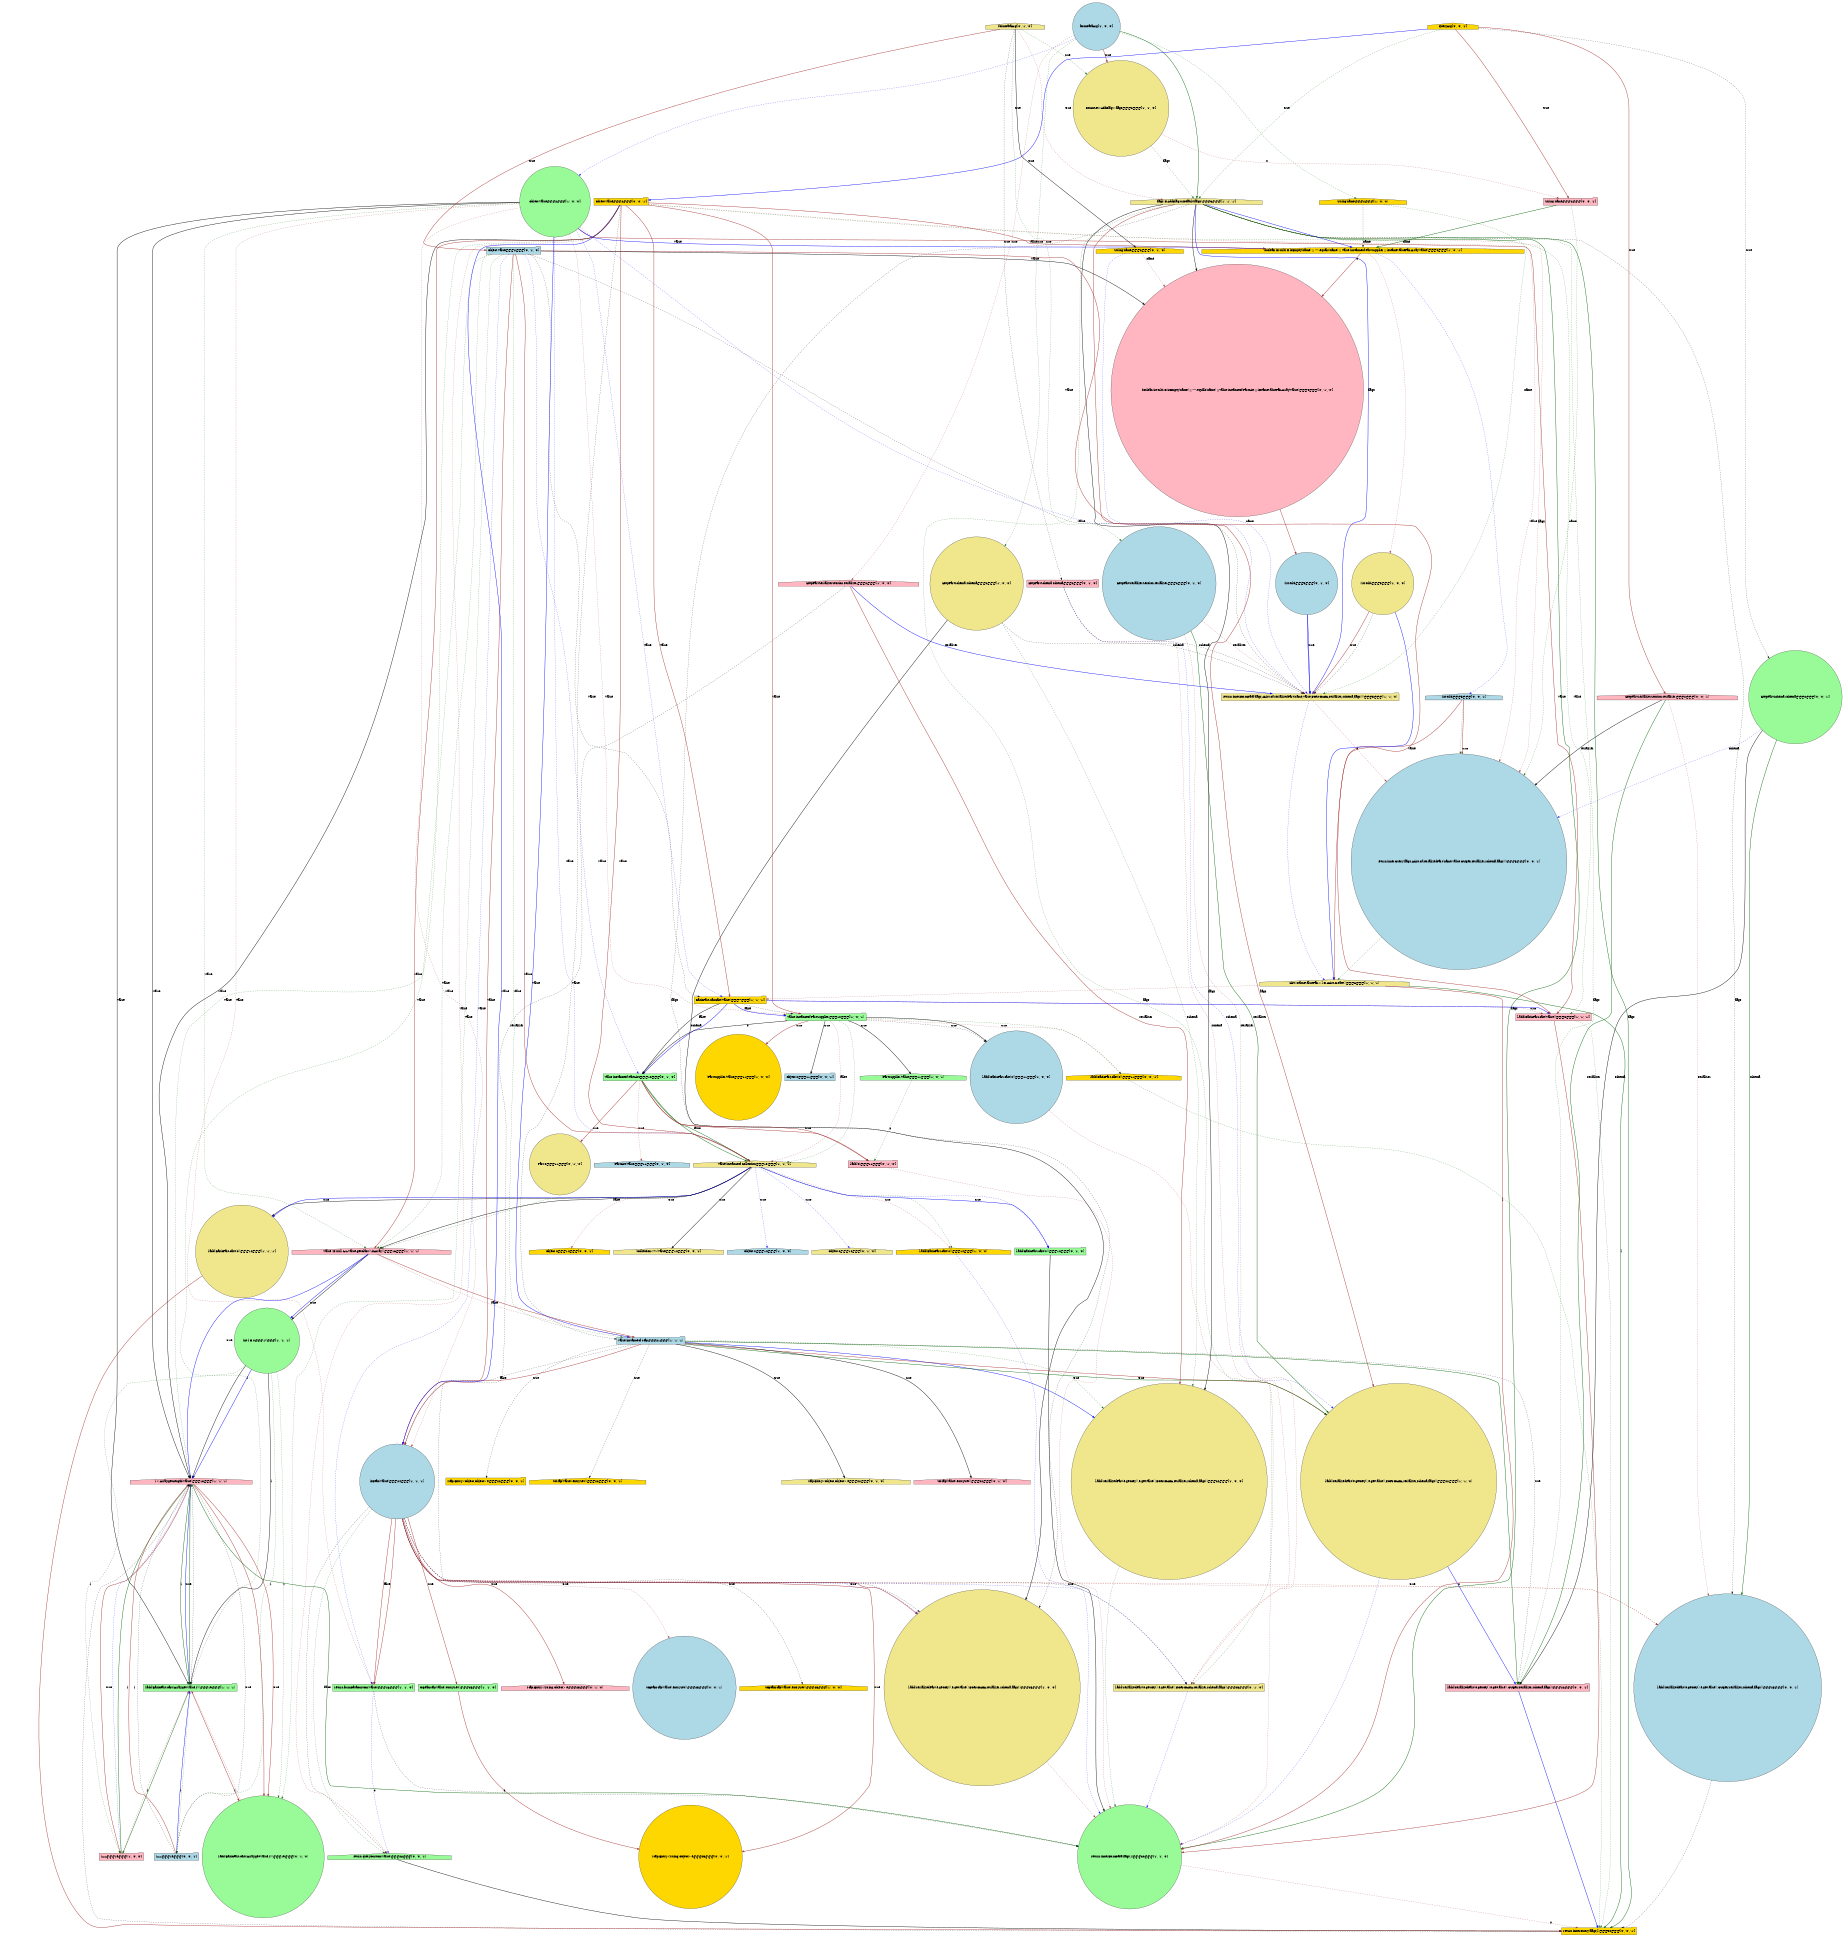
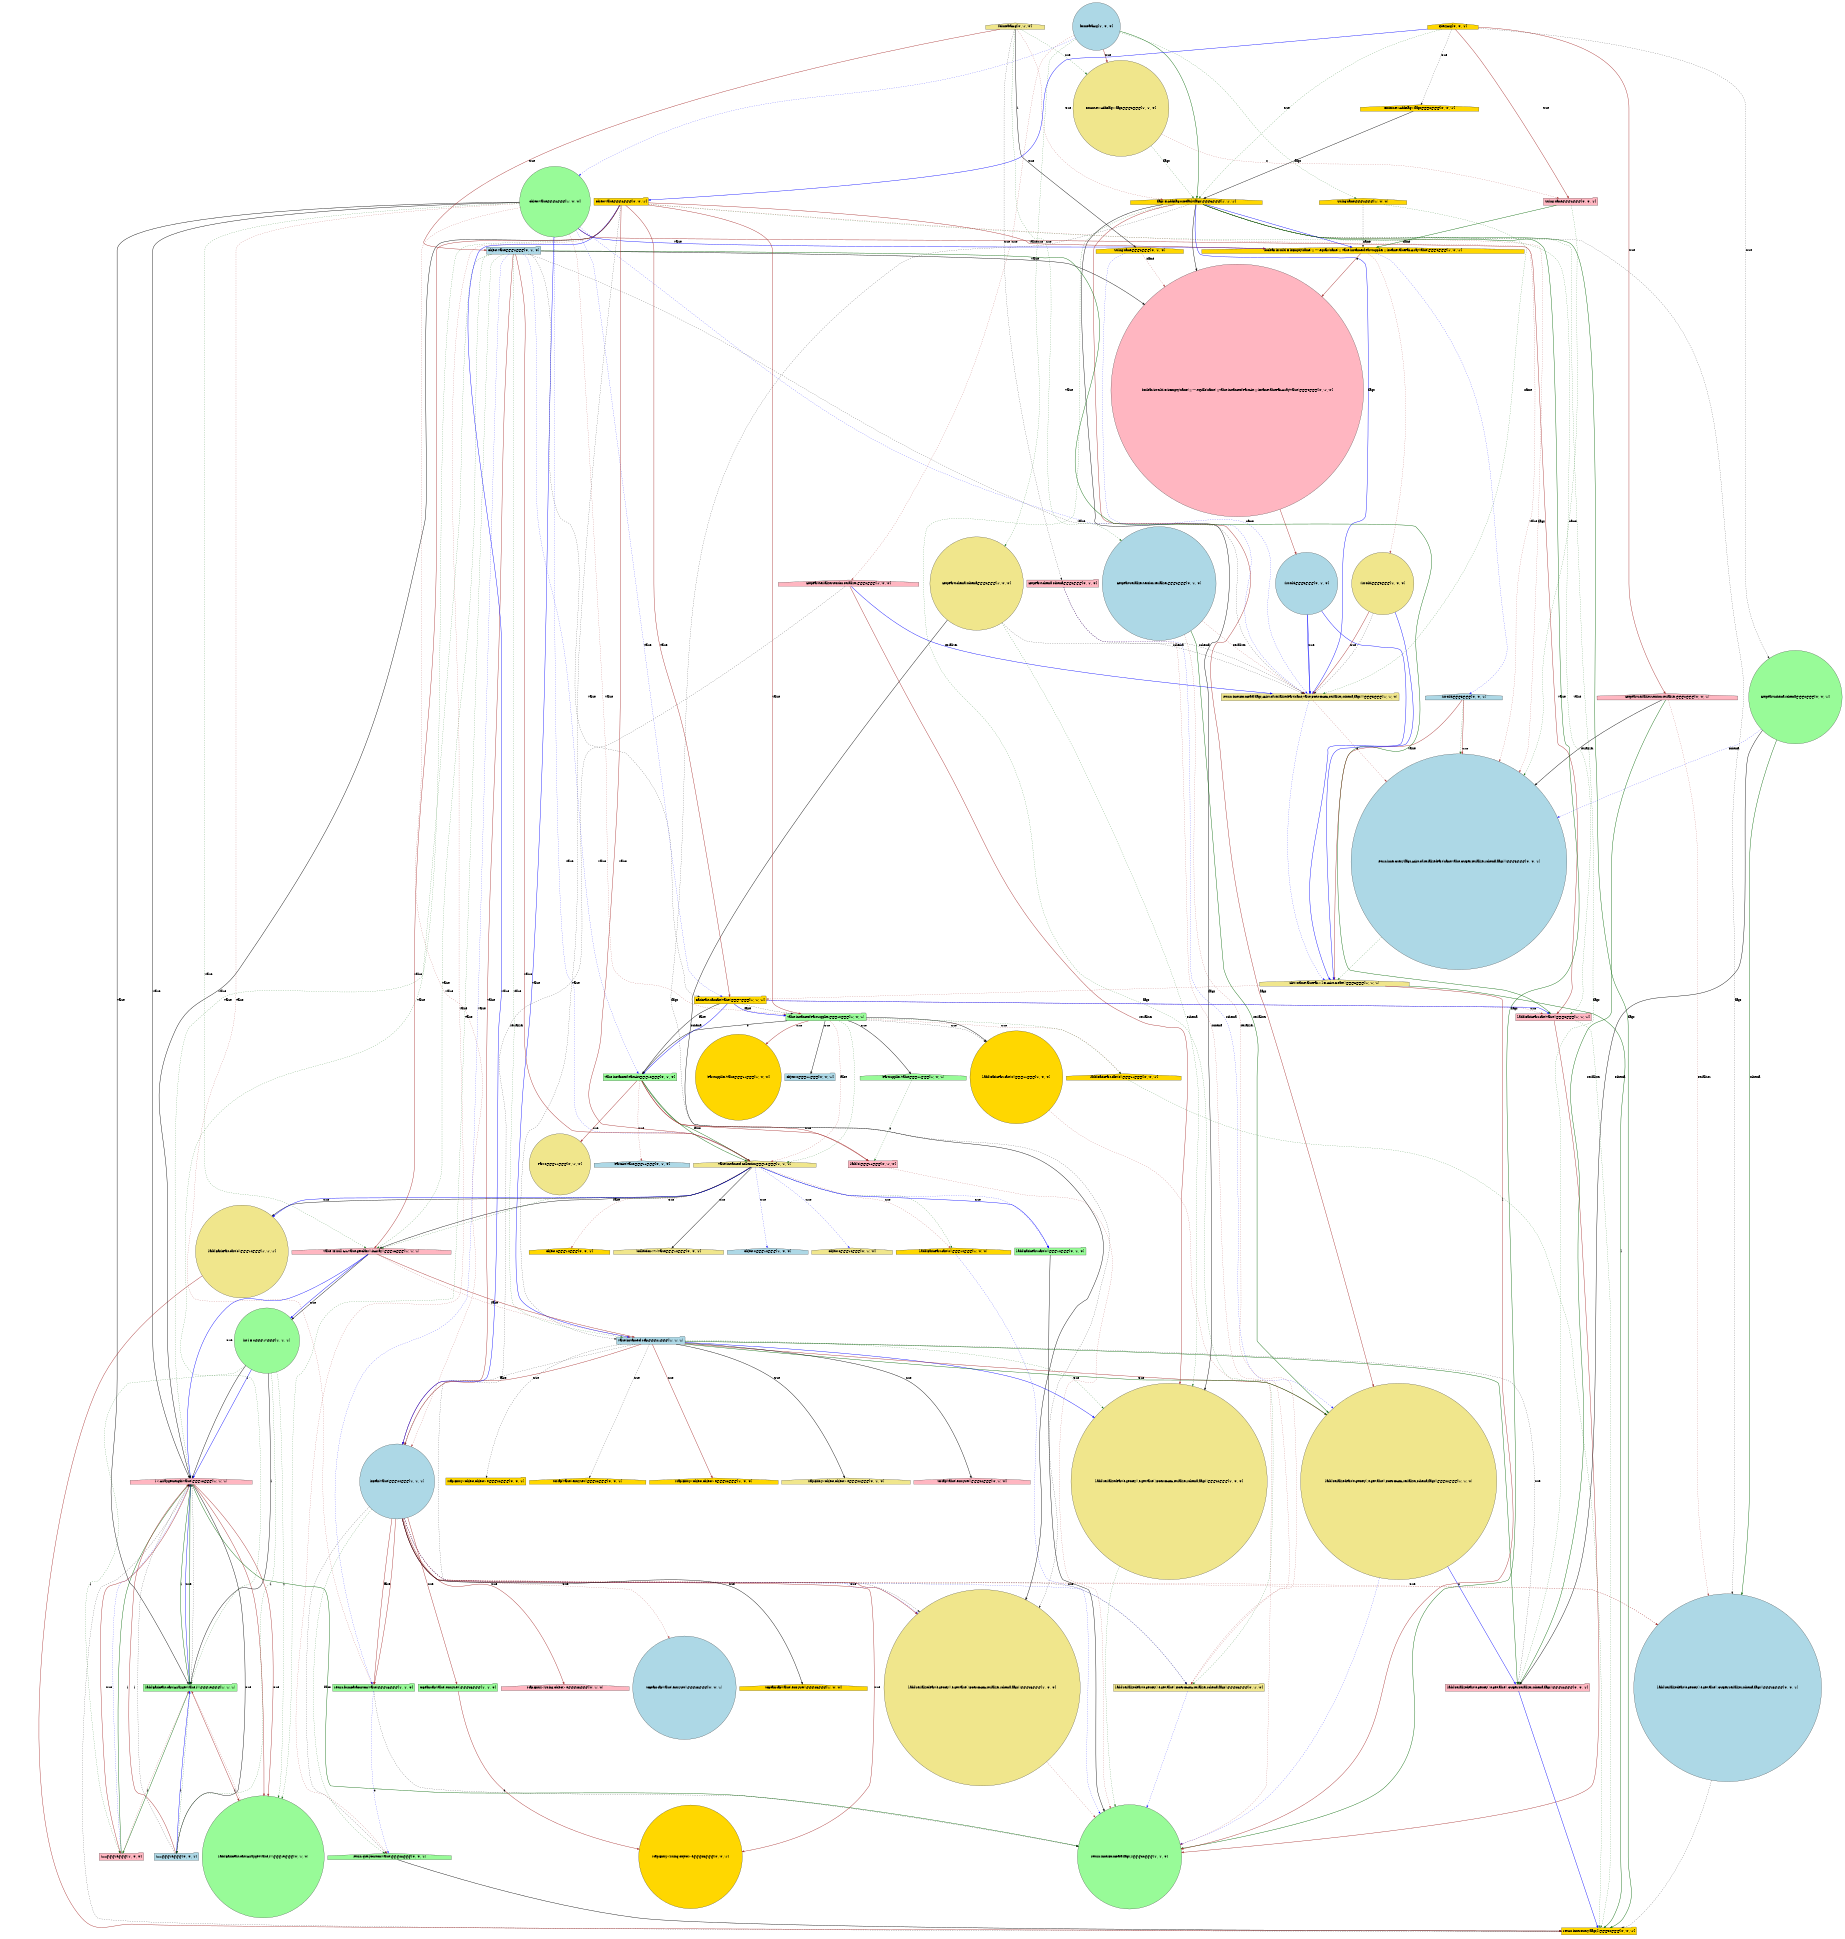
(1018, 108) -> (1018, 108)
none -> (1420, 108)
(1196, 202) -> (1196, 202)
(1261, 524) -> (1261, 524)
none -> (1341, 745)
(1016, 1077) -> (1016, 1077)
none -> (714, 1481)
(646, 1580) -> (646, 1580)
(245, 1683) -> (245, 1683)
(1378, 1896) -> none
